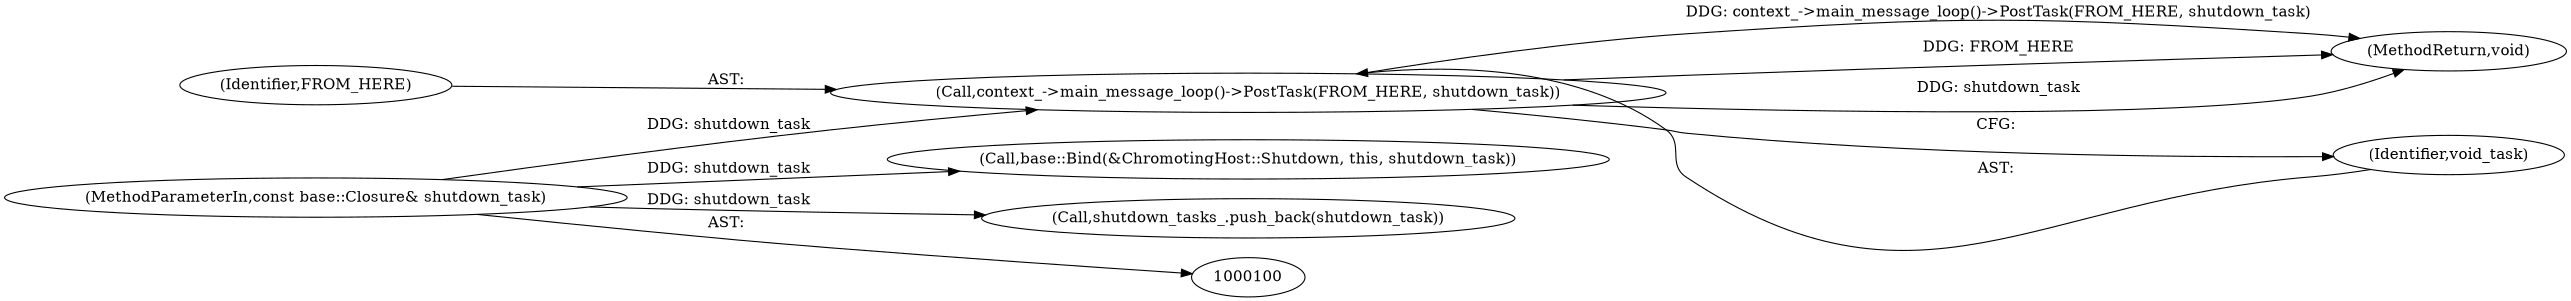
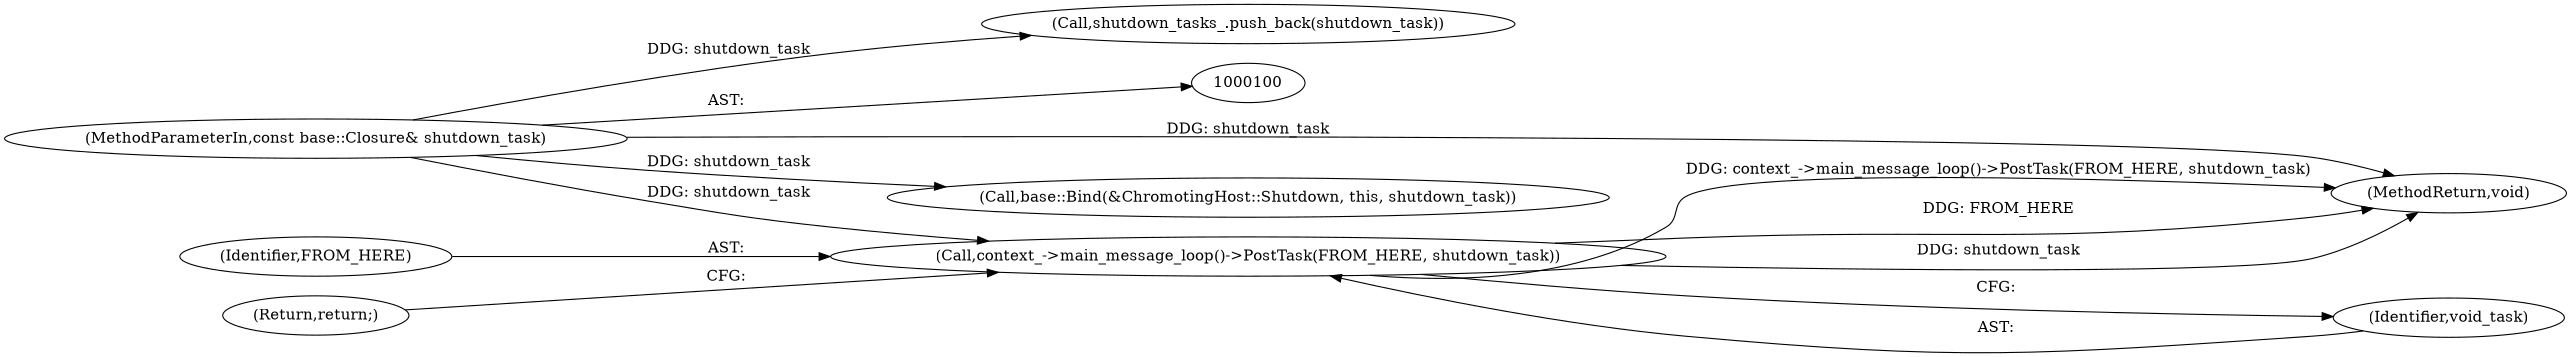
none -> (1506, 138)
none -> (316, 315)
